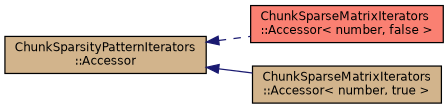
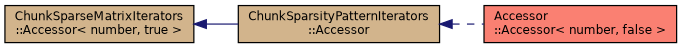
(347, 24) -> (580, 24)
(236, 71) -> (222, 24)
